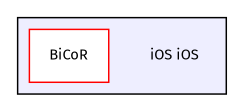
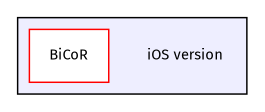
(175, 56) -> (185, 56)
